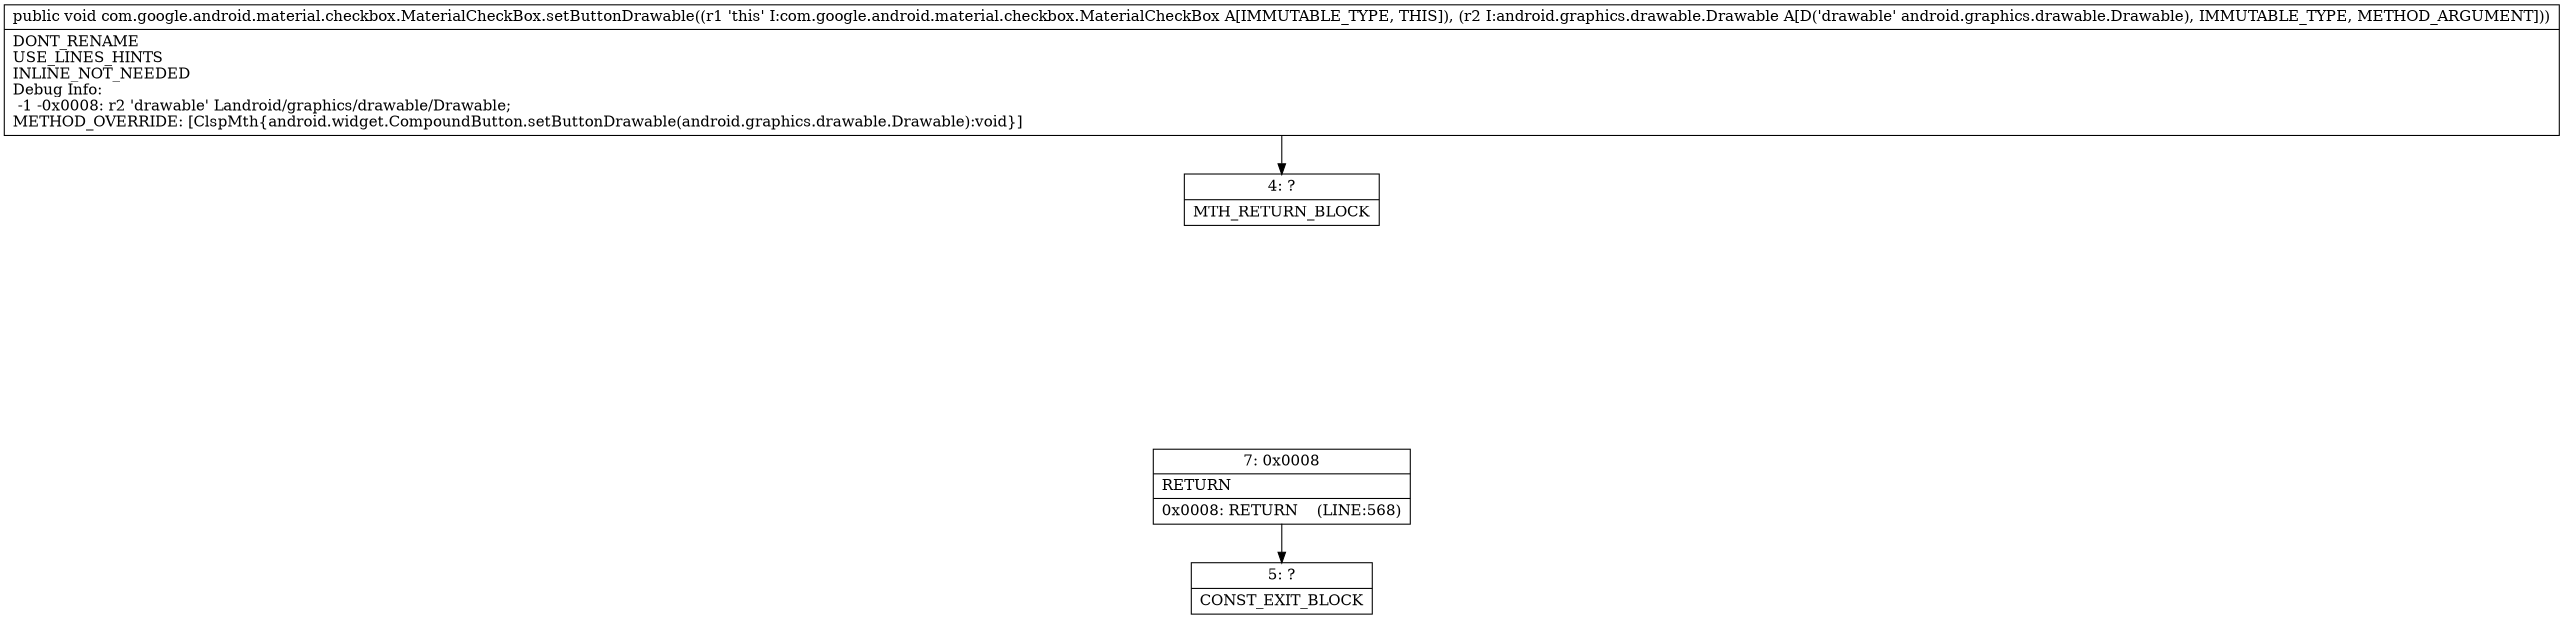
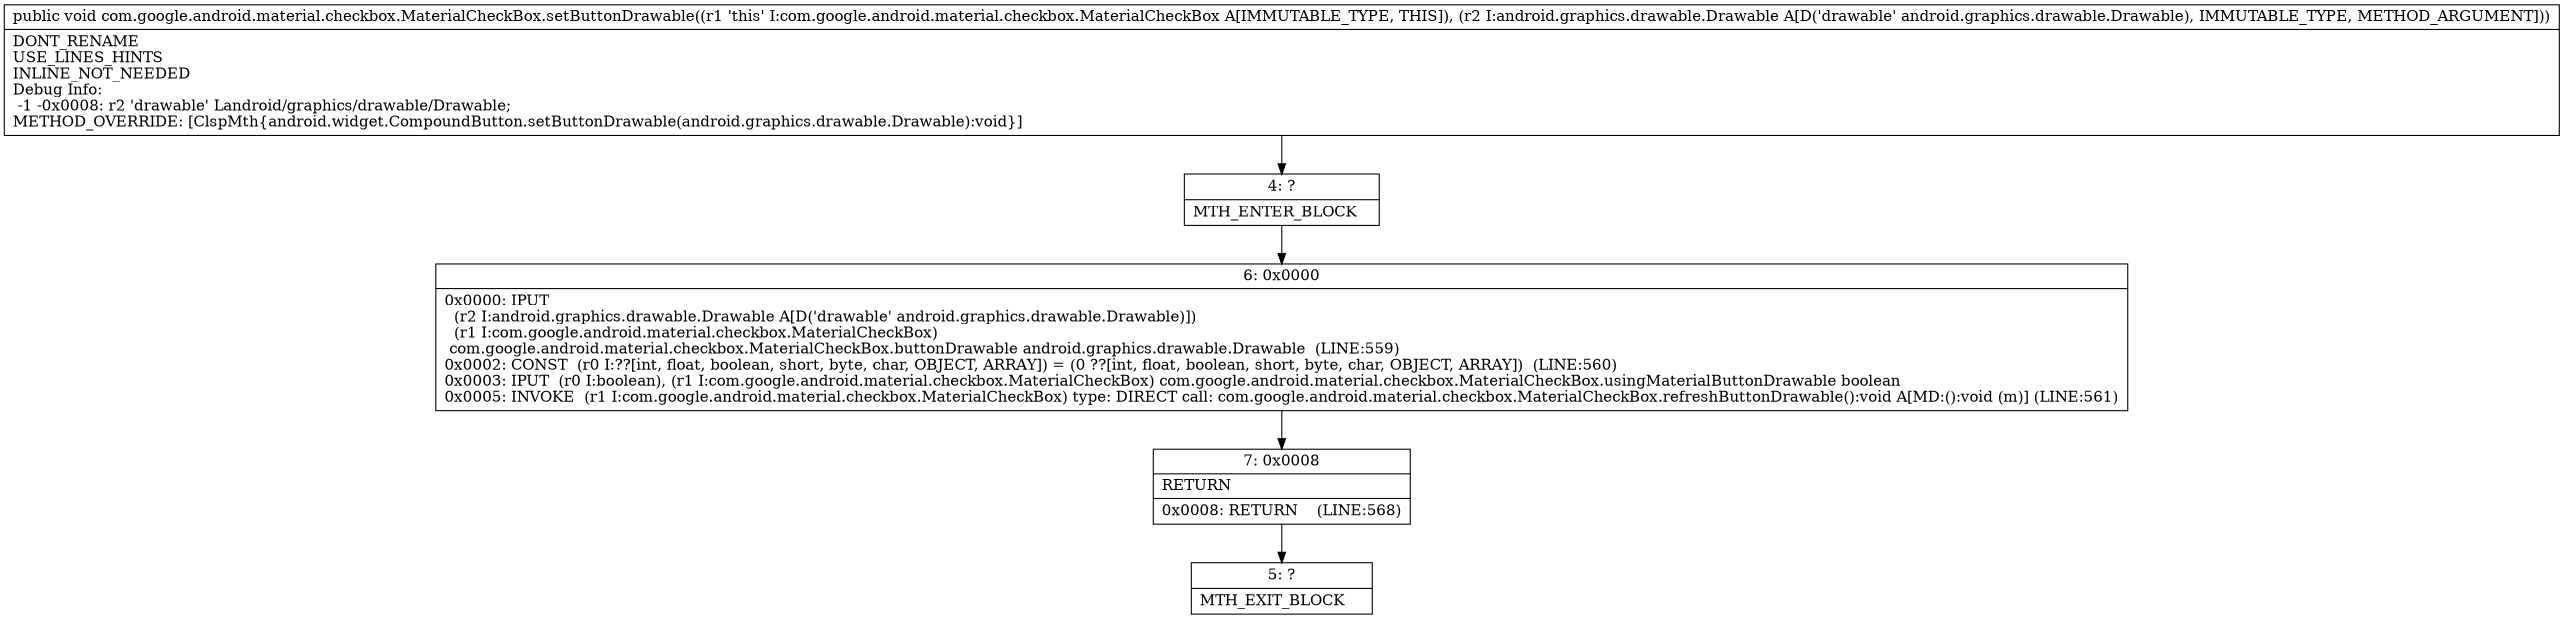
(1282, 212) -> (1275, 212)
none -> (1282, 337)
(1282, 601) -> (1273, 601)
